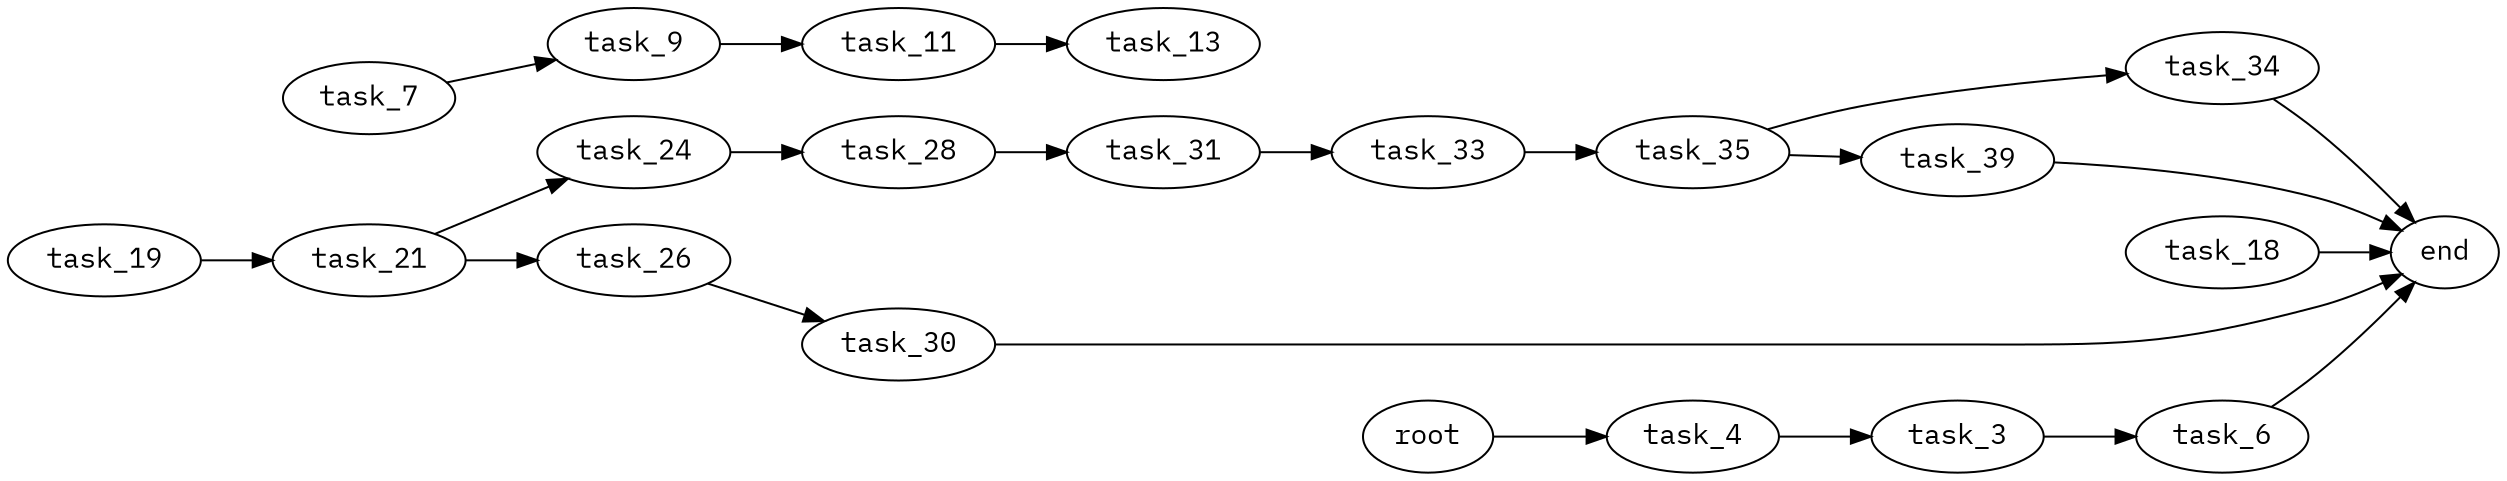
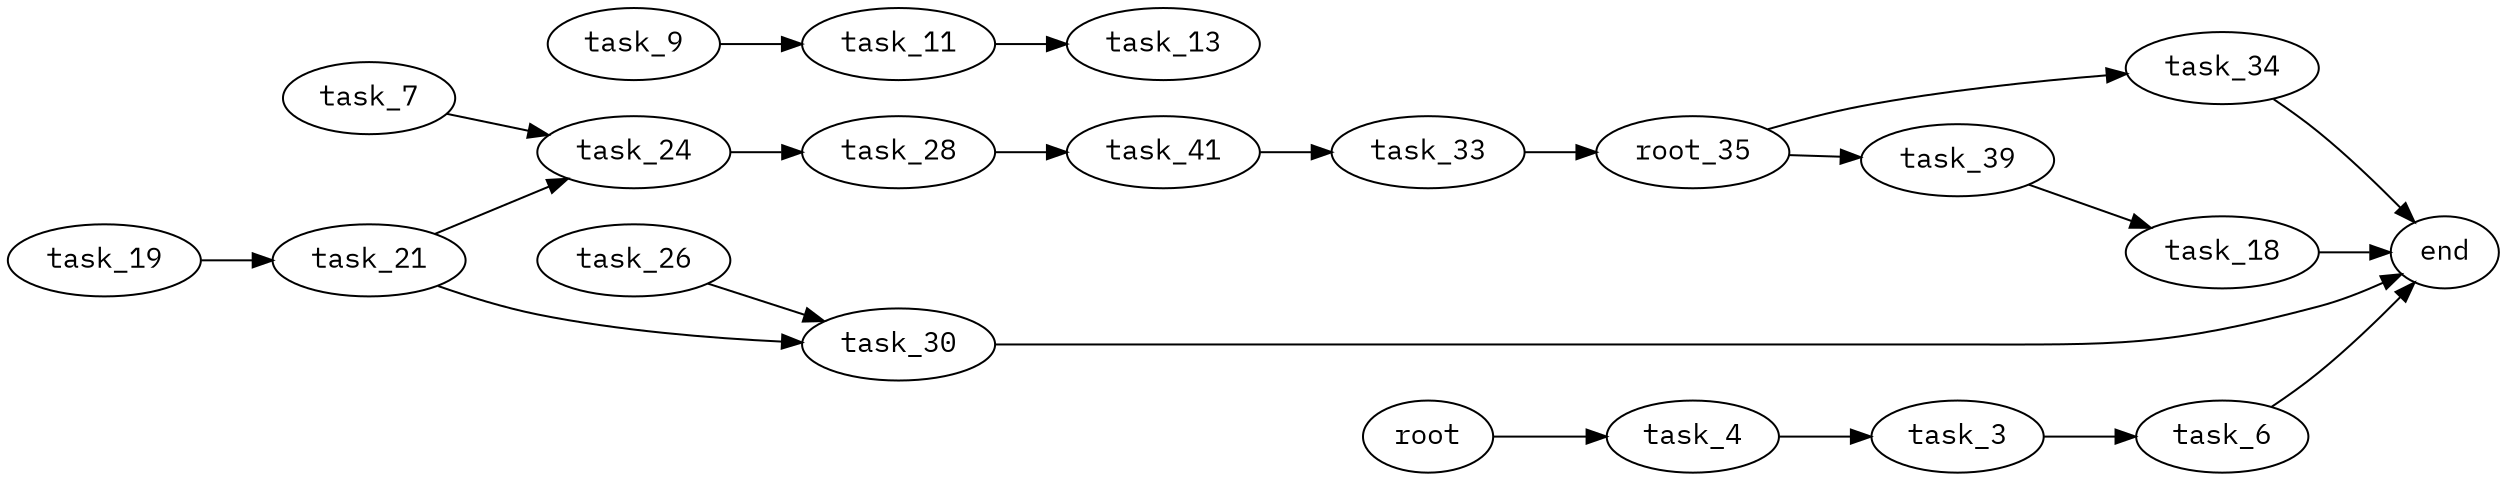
(491, 73) -> (488, 122)
(1163, 152) -> (1163, 152)
(1693, 152) -> (1693, 152)
(2221, 179) -> (2080, 203)
(491, 260) -> (608, 326)
